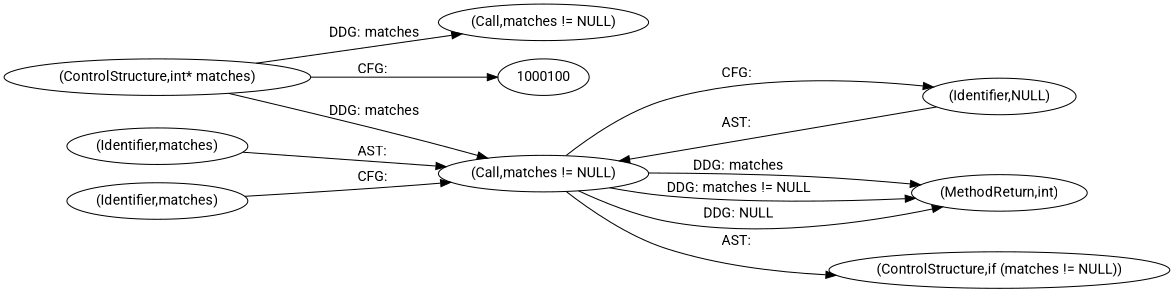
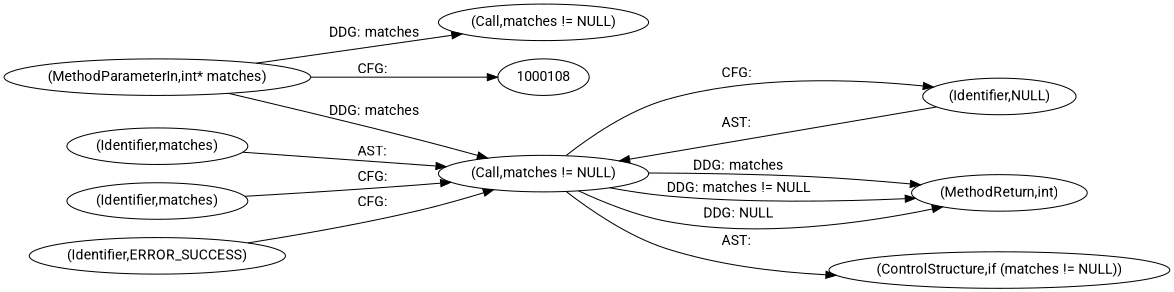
(157, 77) -> (157, 77)
(544, 77) -> (544, 77)
none -> (157, 256)
